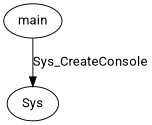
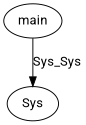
(90, 62) -> (58, 62)
